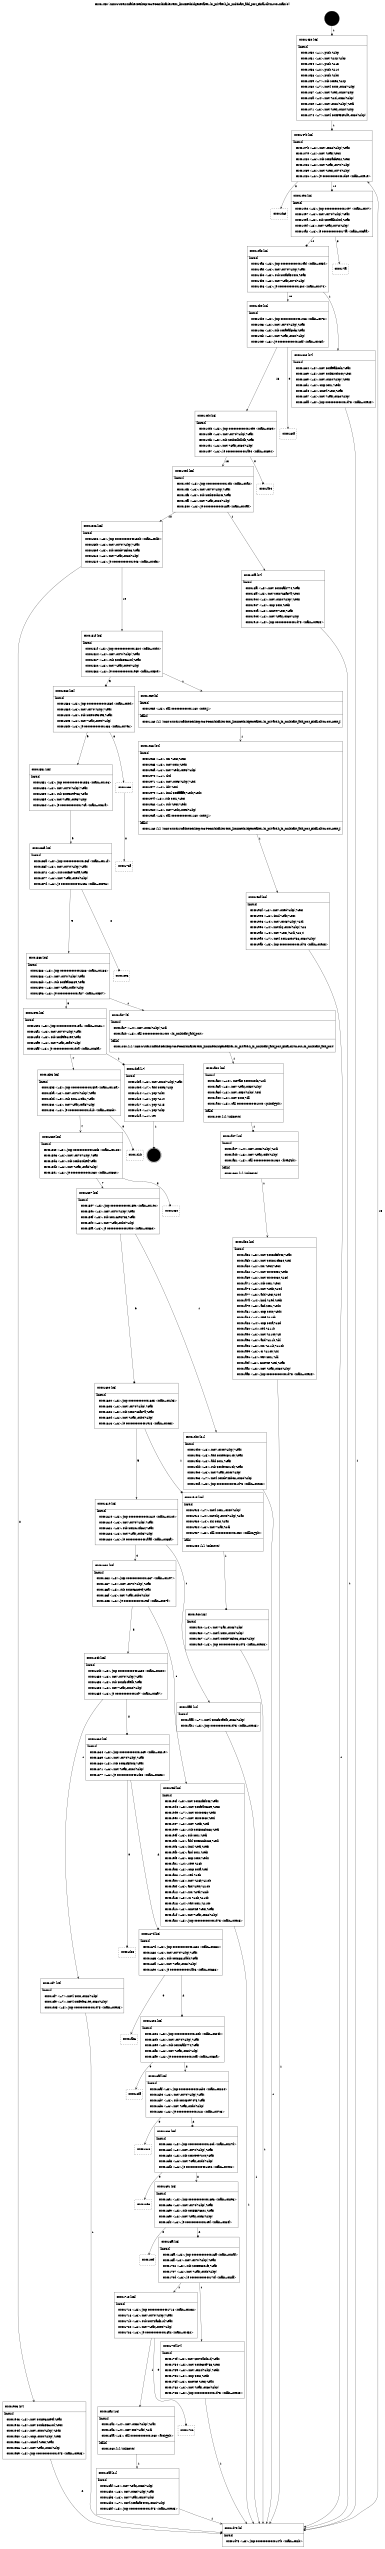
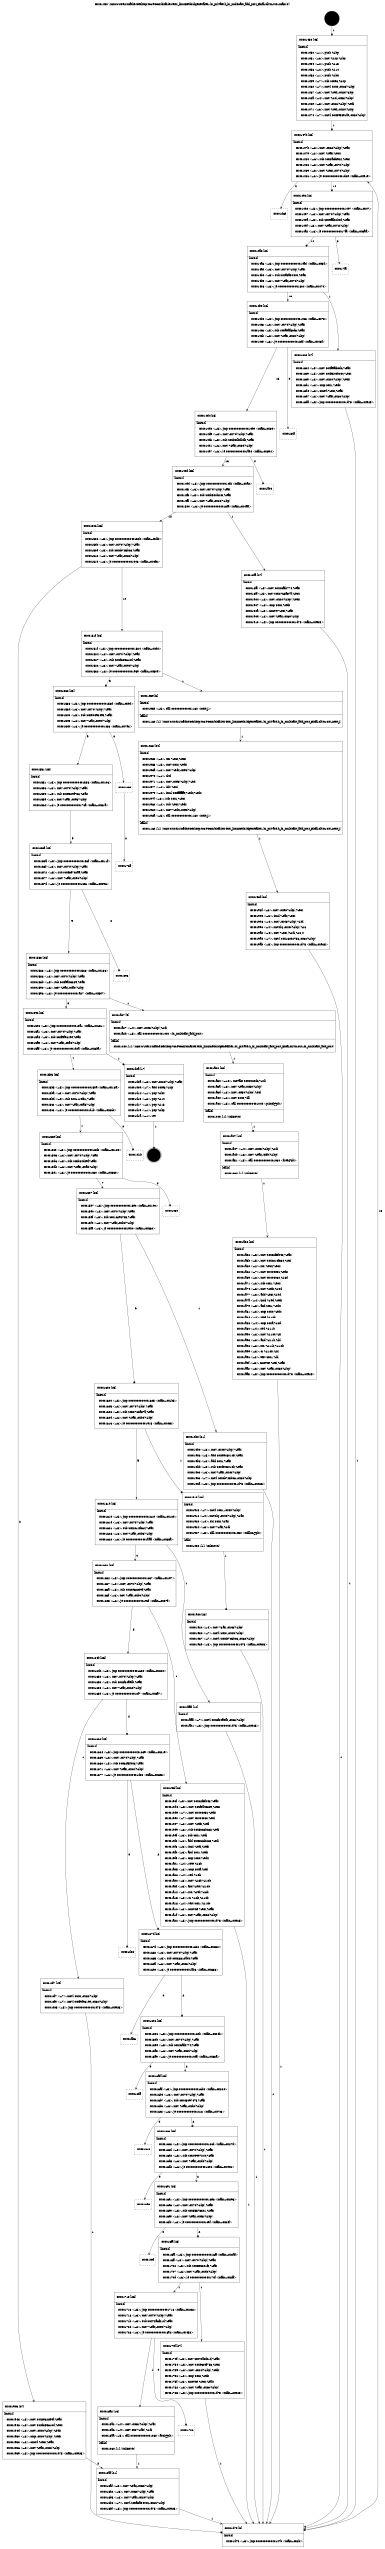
(117, 2527) -> (94, 2463)
